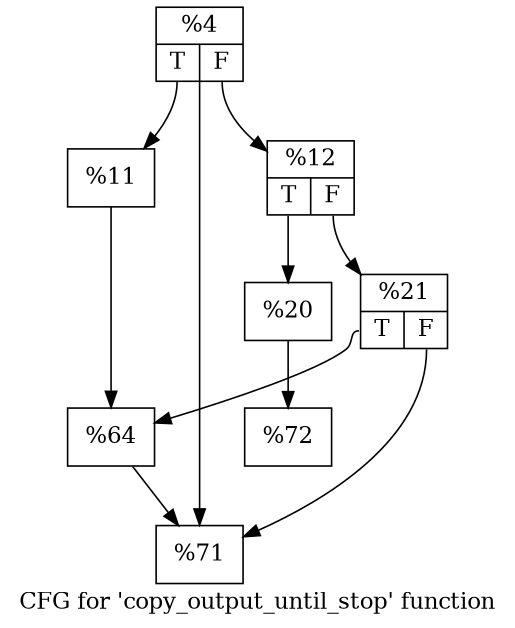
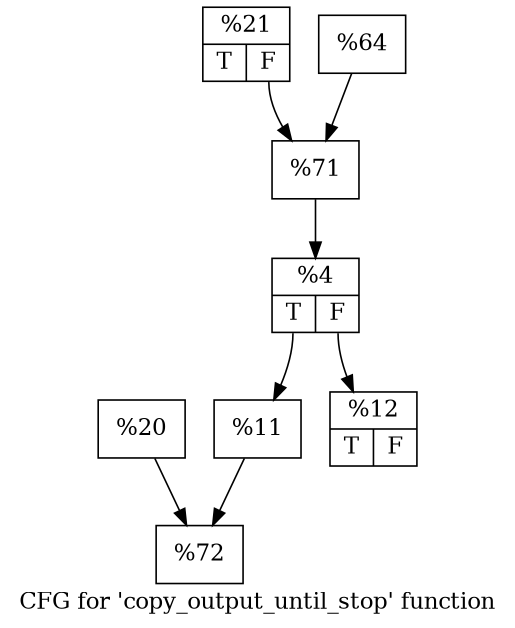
(338, 240) -> none
(288, 241) -> none
(200, 295) -> (316, 221)
(111, 299) -> (232, 484)
(272, 384) -> none
